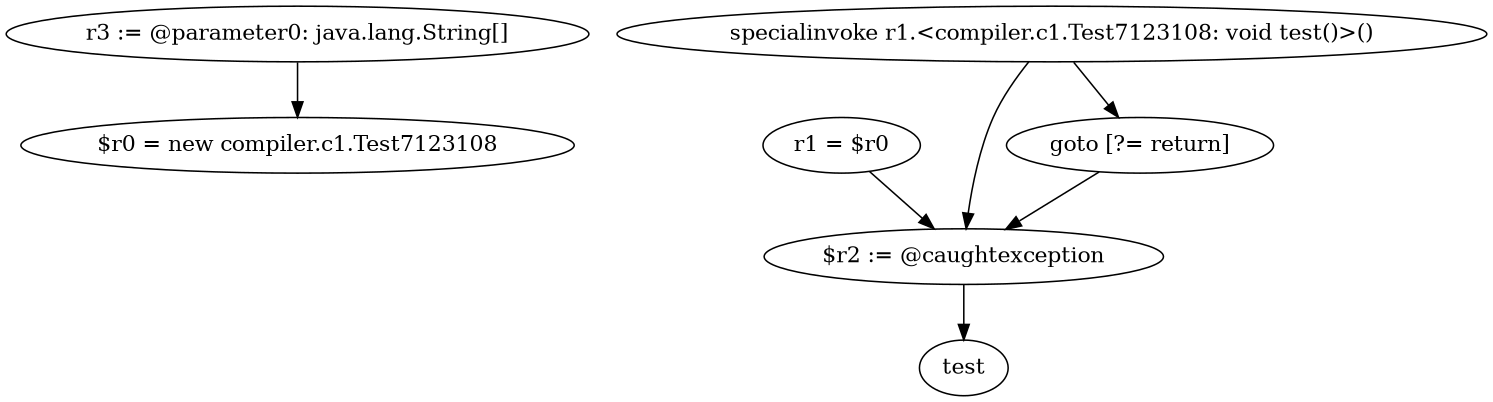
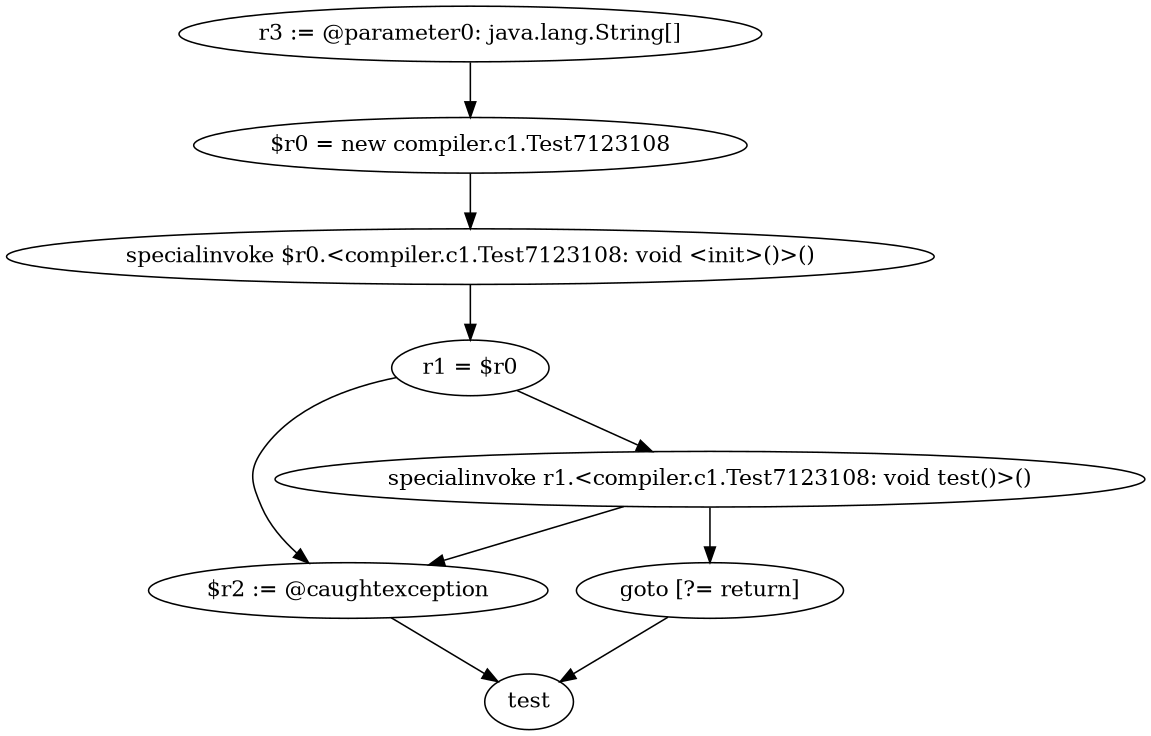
(1059, 196) -> (621, 645)
none -> (470, 257)
none -> (577, 418)
